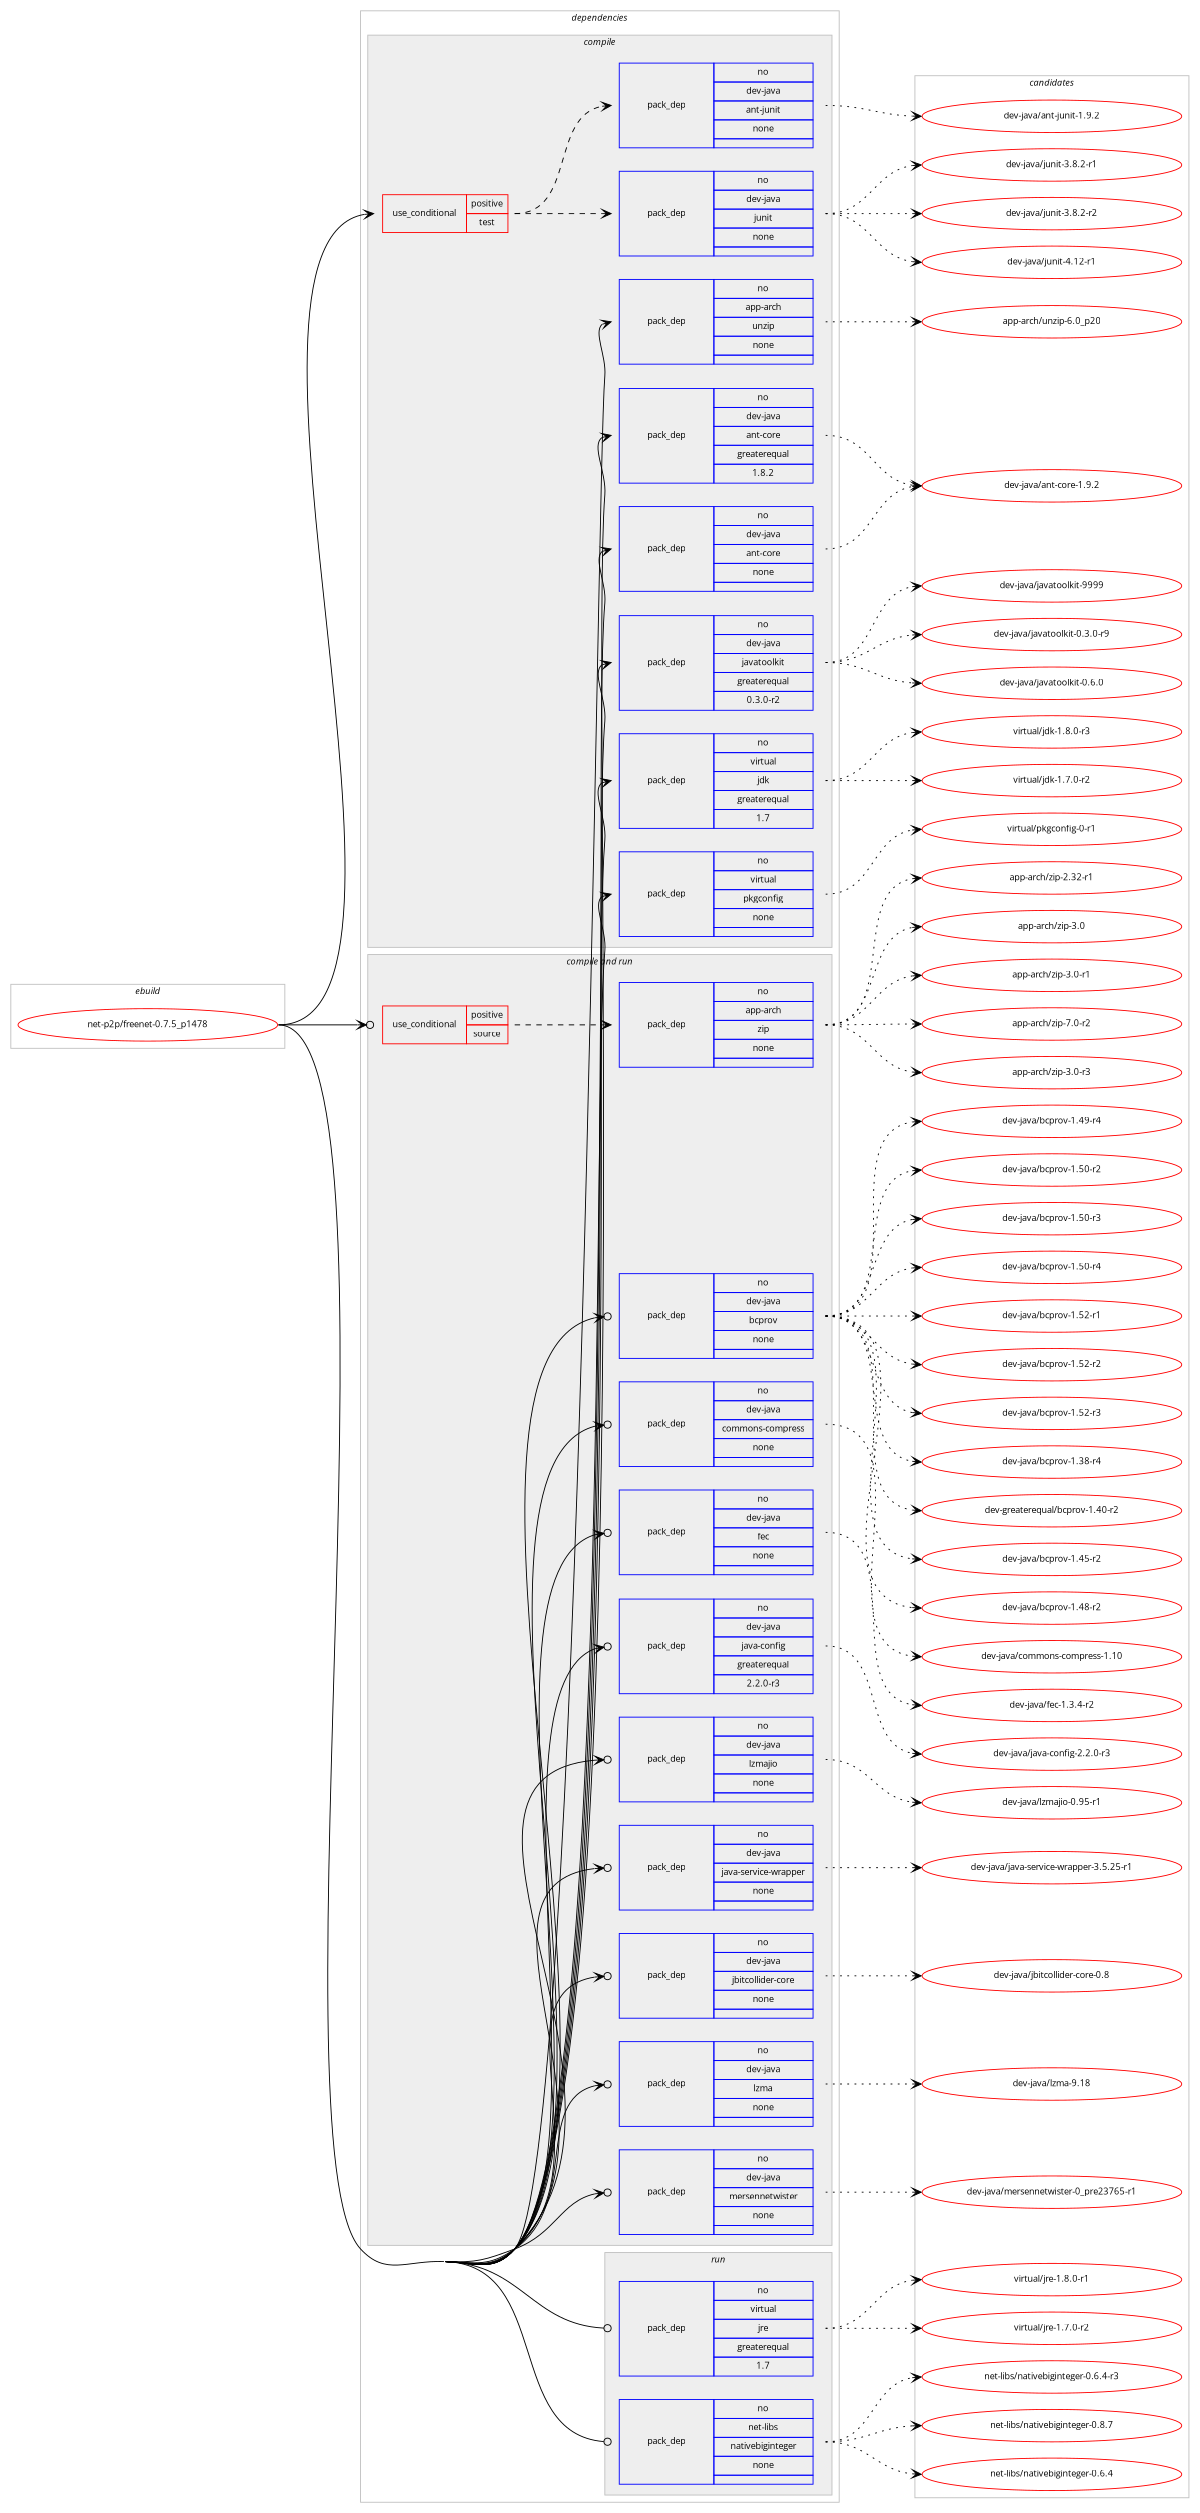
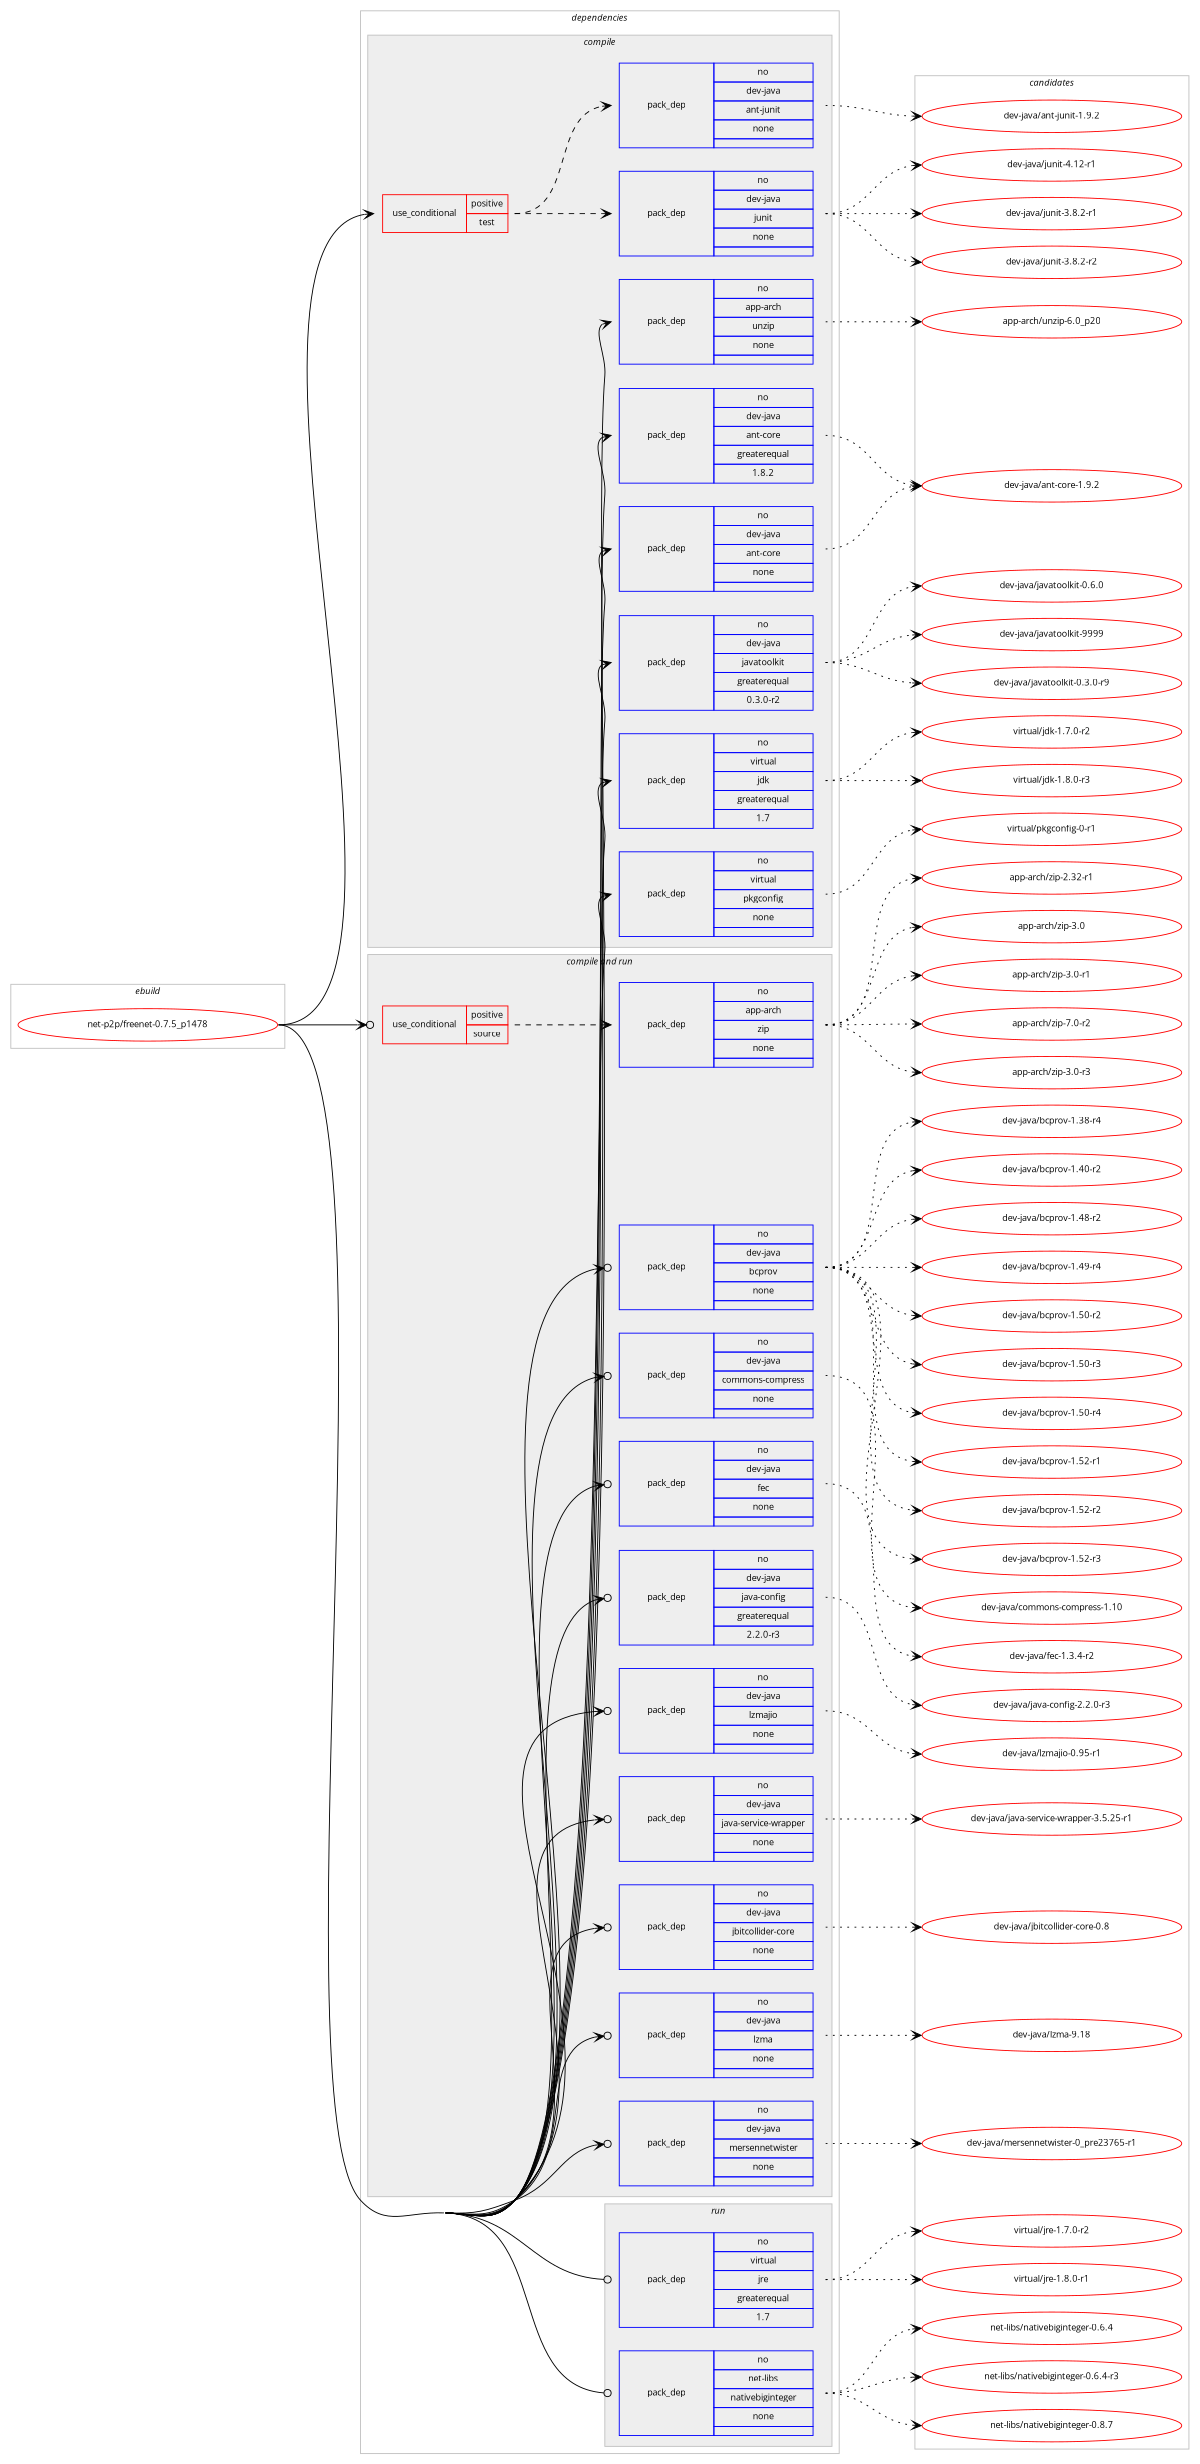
(1052, 1511) -> (1052, 1170)
(1052, 1559) -> none
